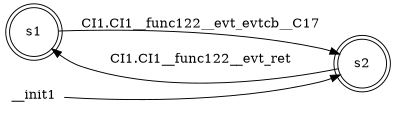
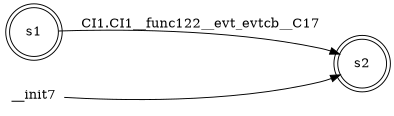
(197, 83) -> none
(34, 95) -> (34, 95)
